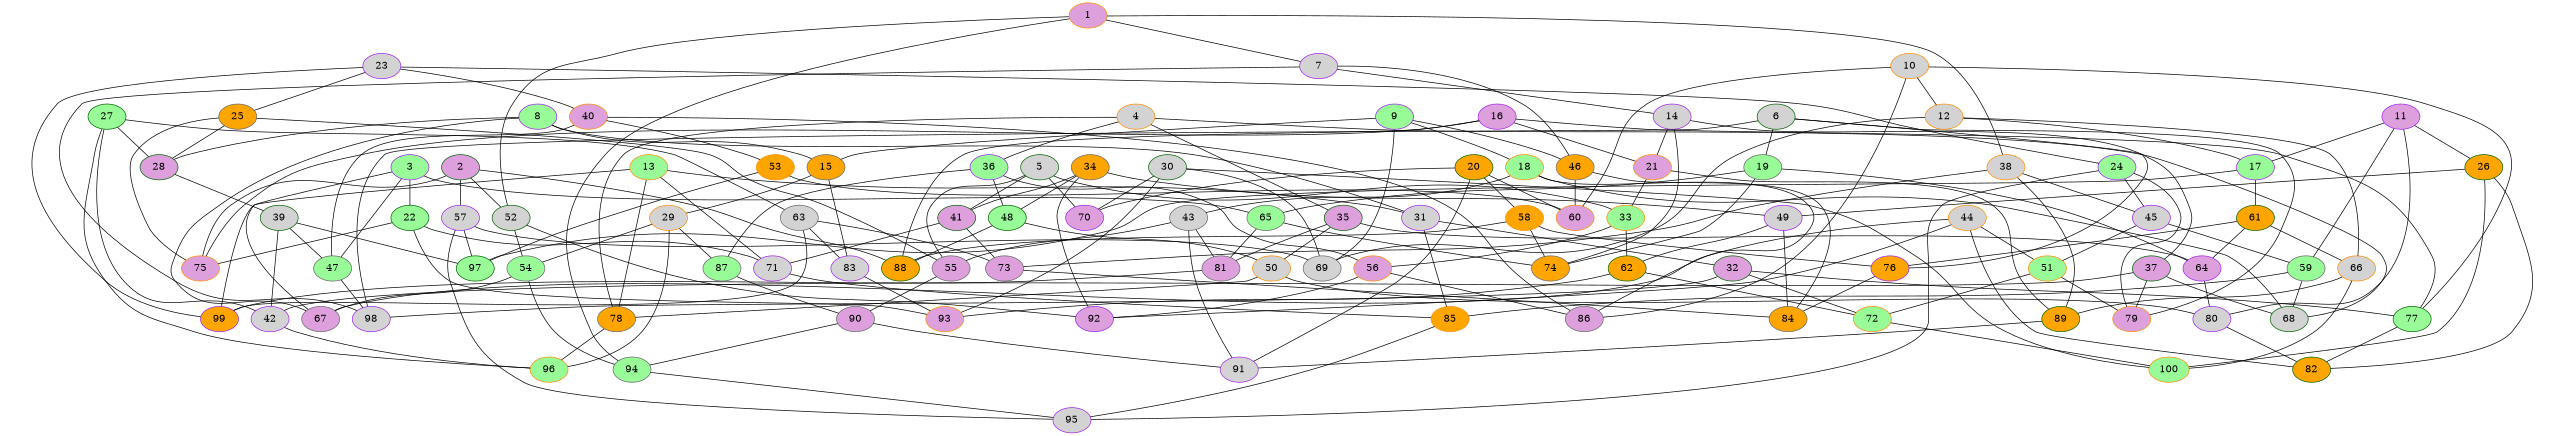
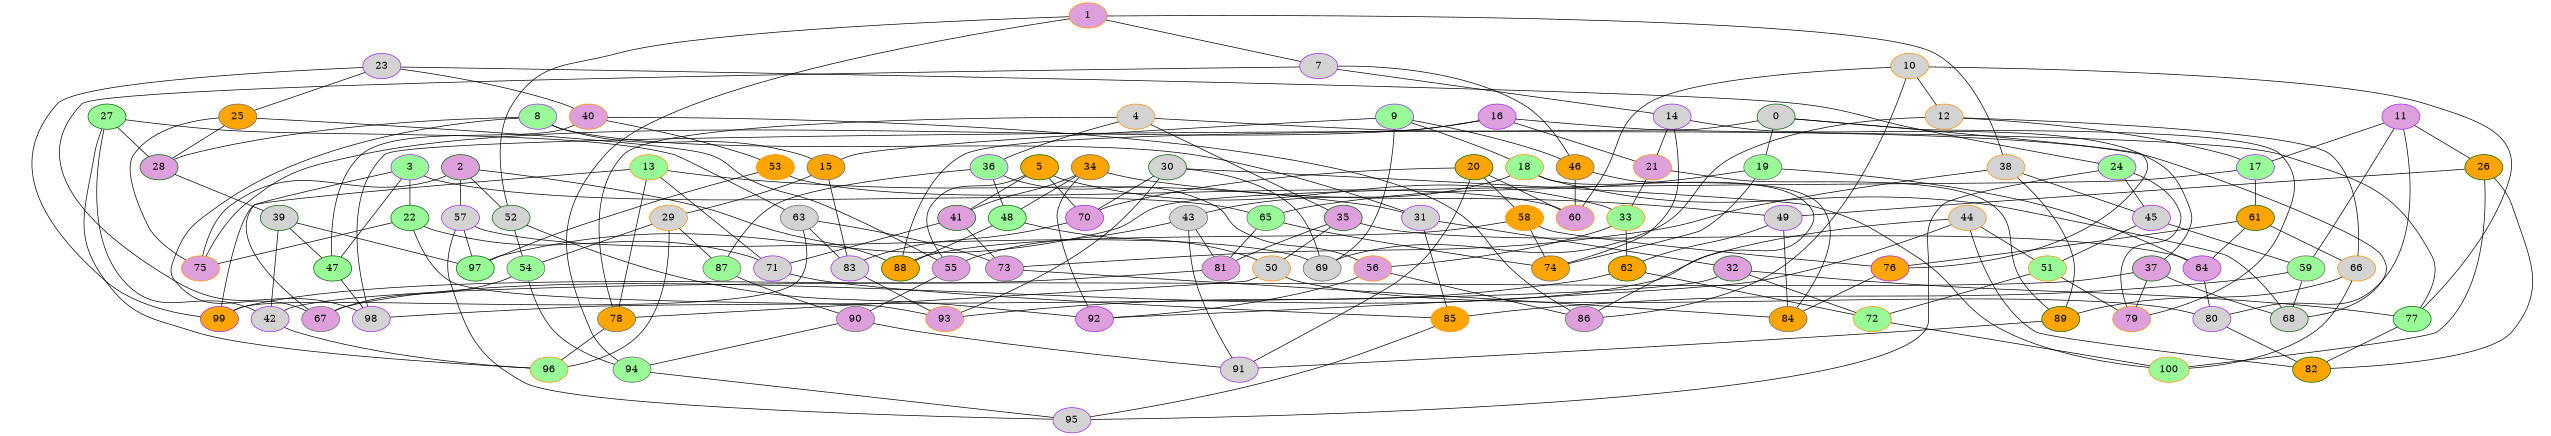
(1776, 117) -> (1776, 117)
(1040, 167) -> (1040, 167)
none -> (996, 236)
(333, 268) -> (333, 268)
